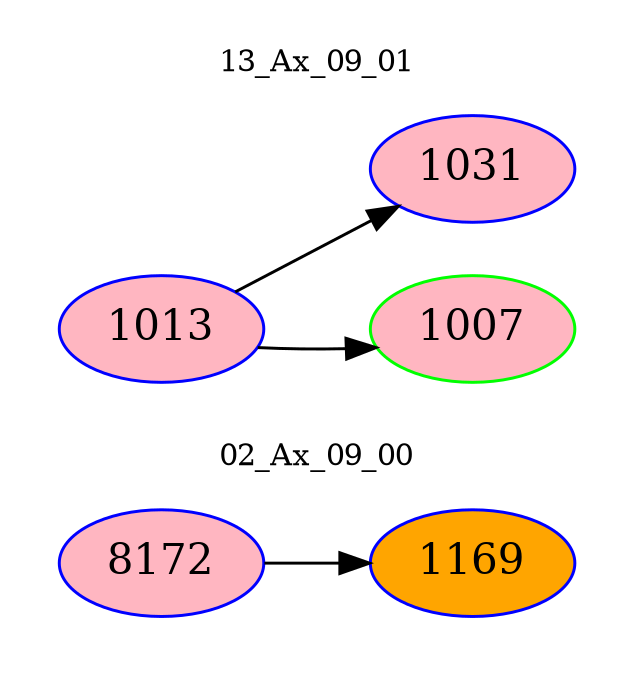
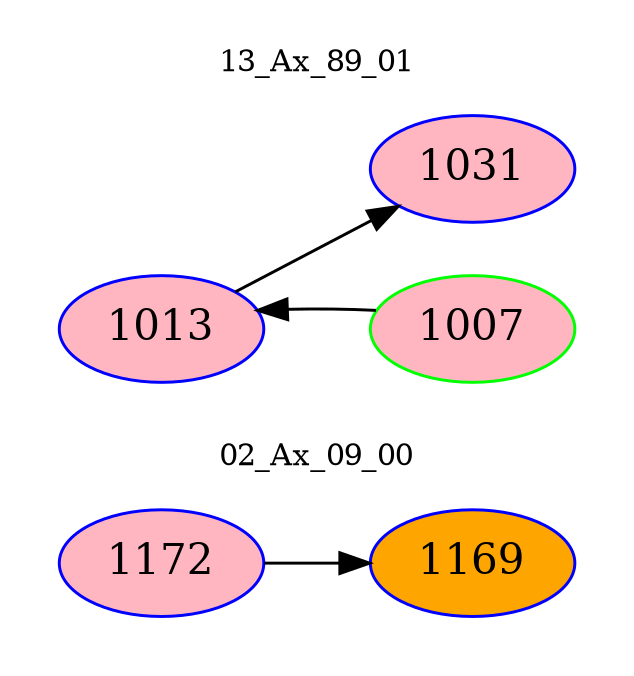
(317, 64) -> (317, 64)
(302, 349) -> (332, 309)
(162, 563) -> (162, 563)
